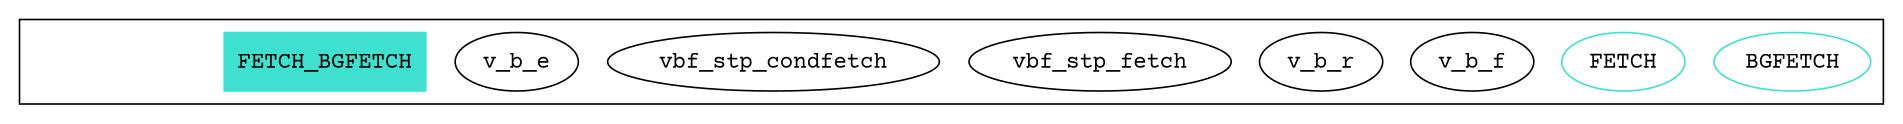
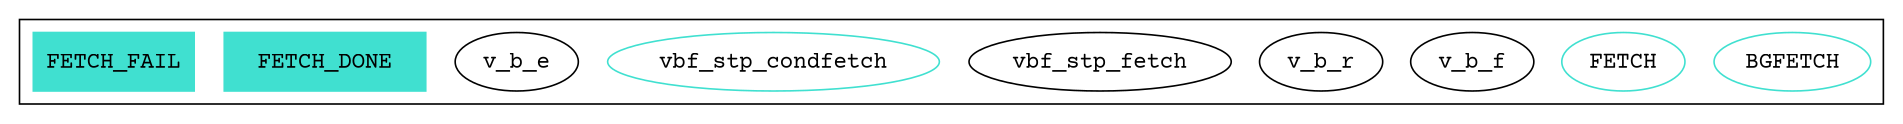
none -> (114, 62)
(325, 62) -> (325, 62)
(774, 62) -> (774, 62)
